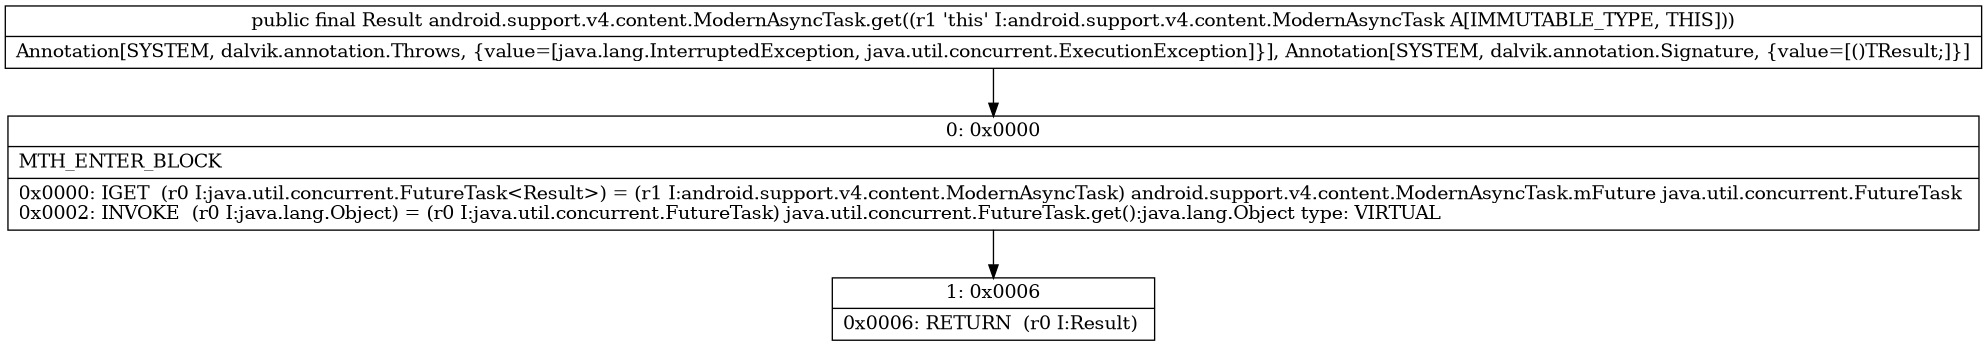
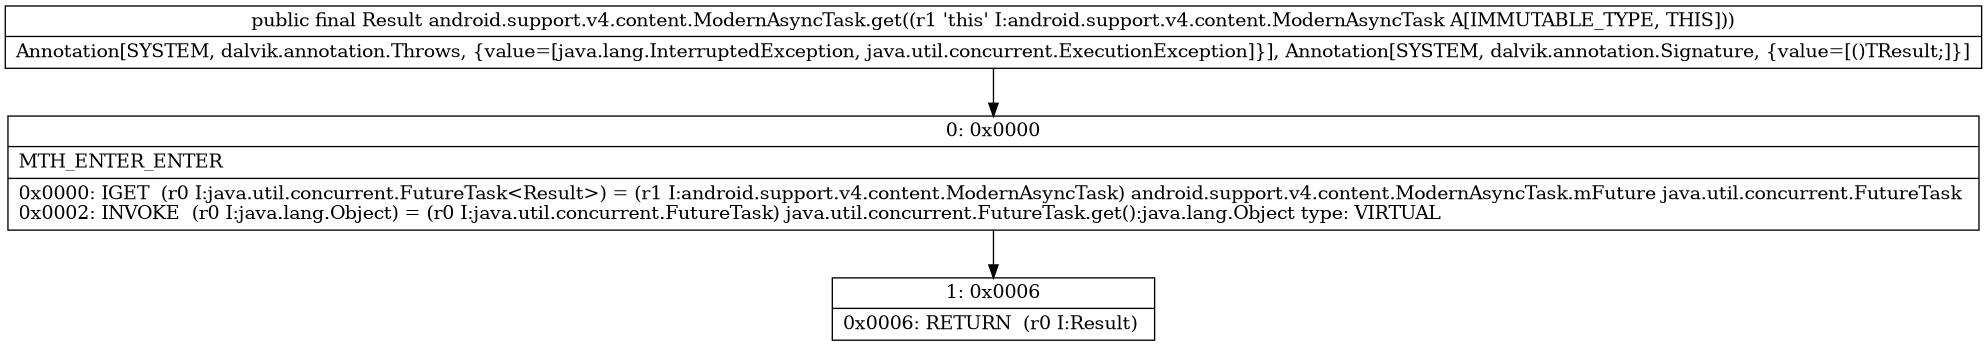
(121, 162) -> (121, 162)
